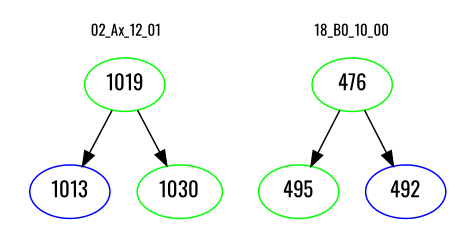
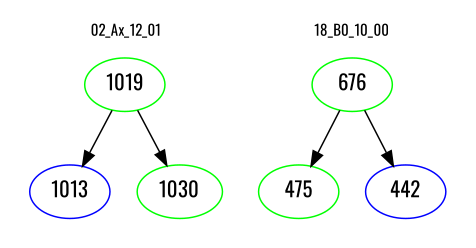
(352, 85) -> (352, 85)
(299, 192) -> (299, 192)
(406, 192) -> (406, 192)
